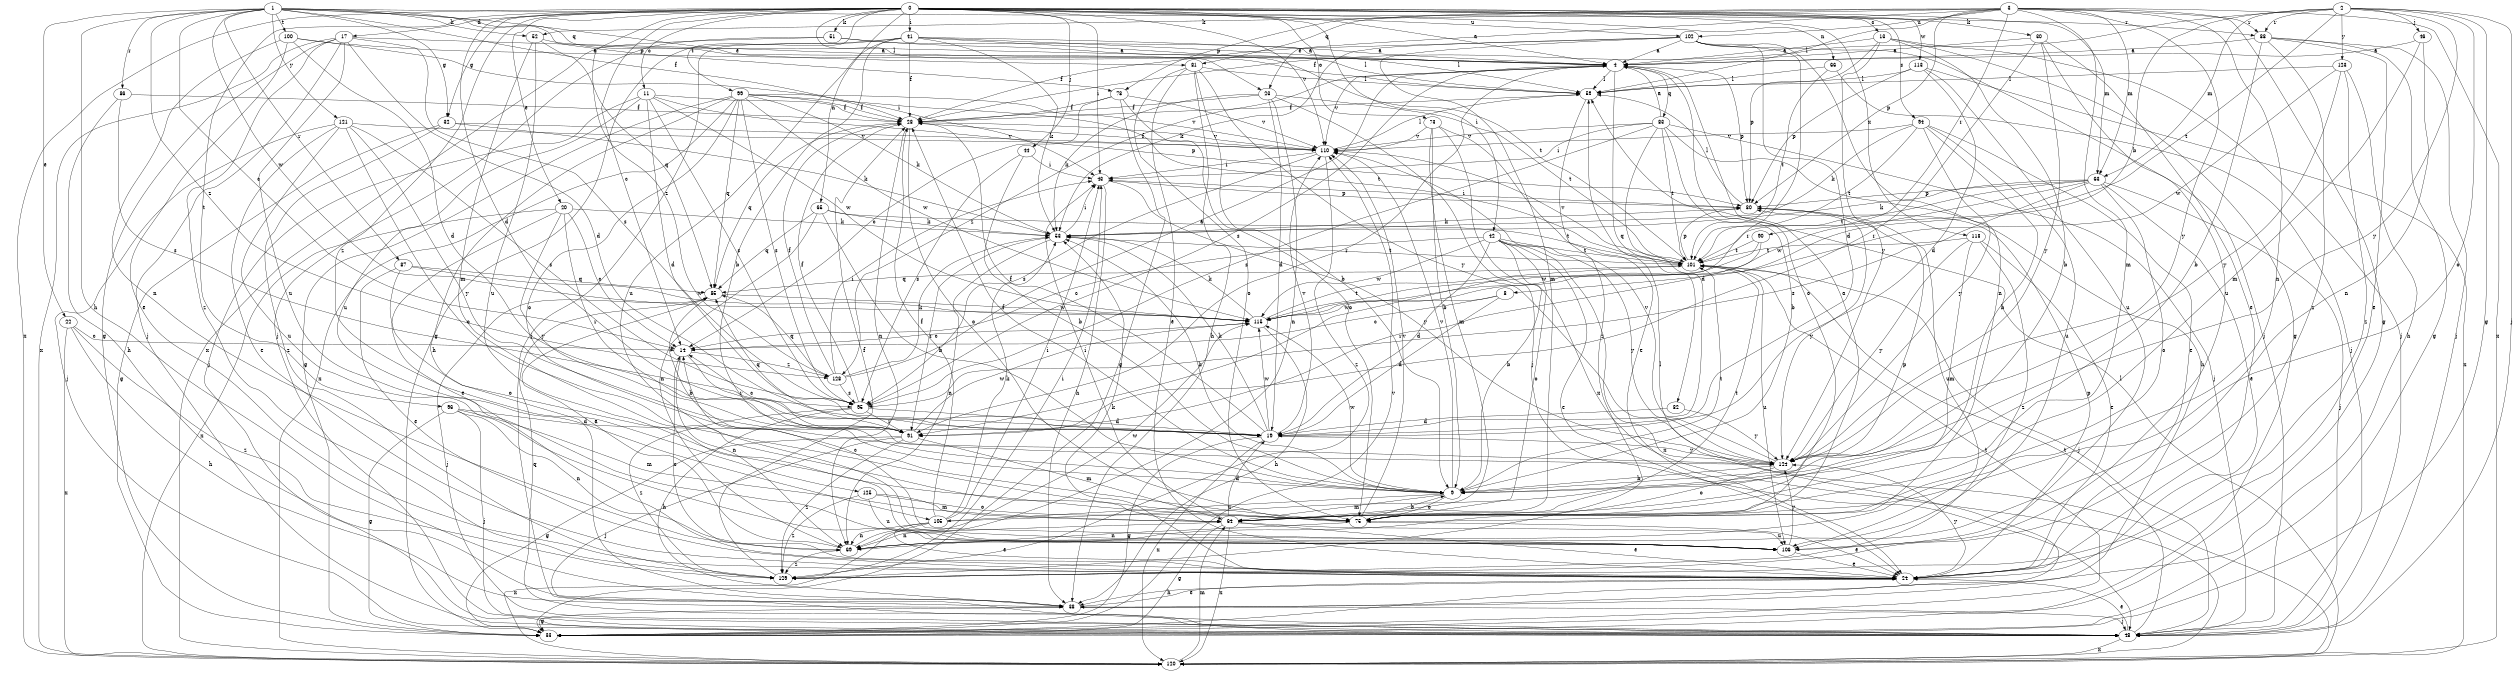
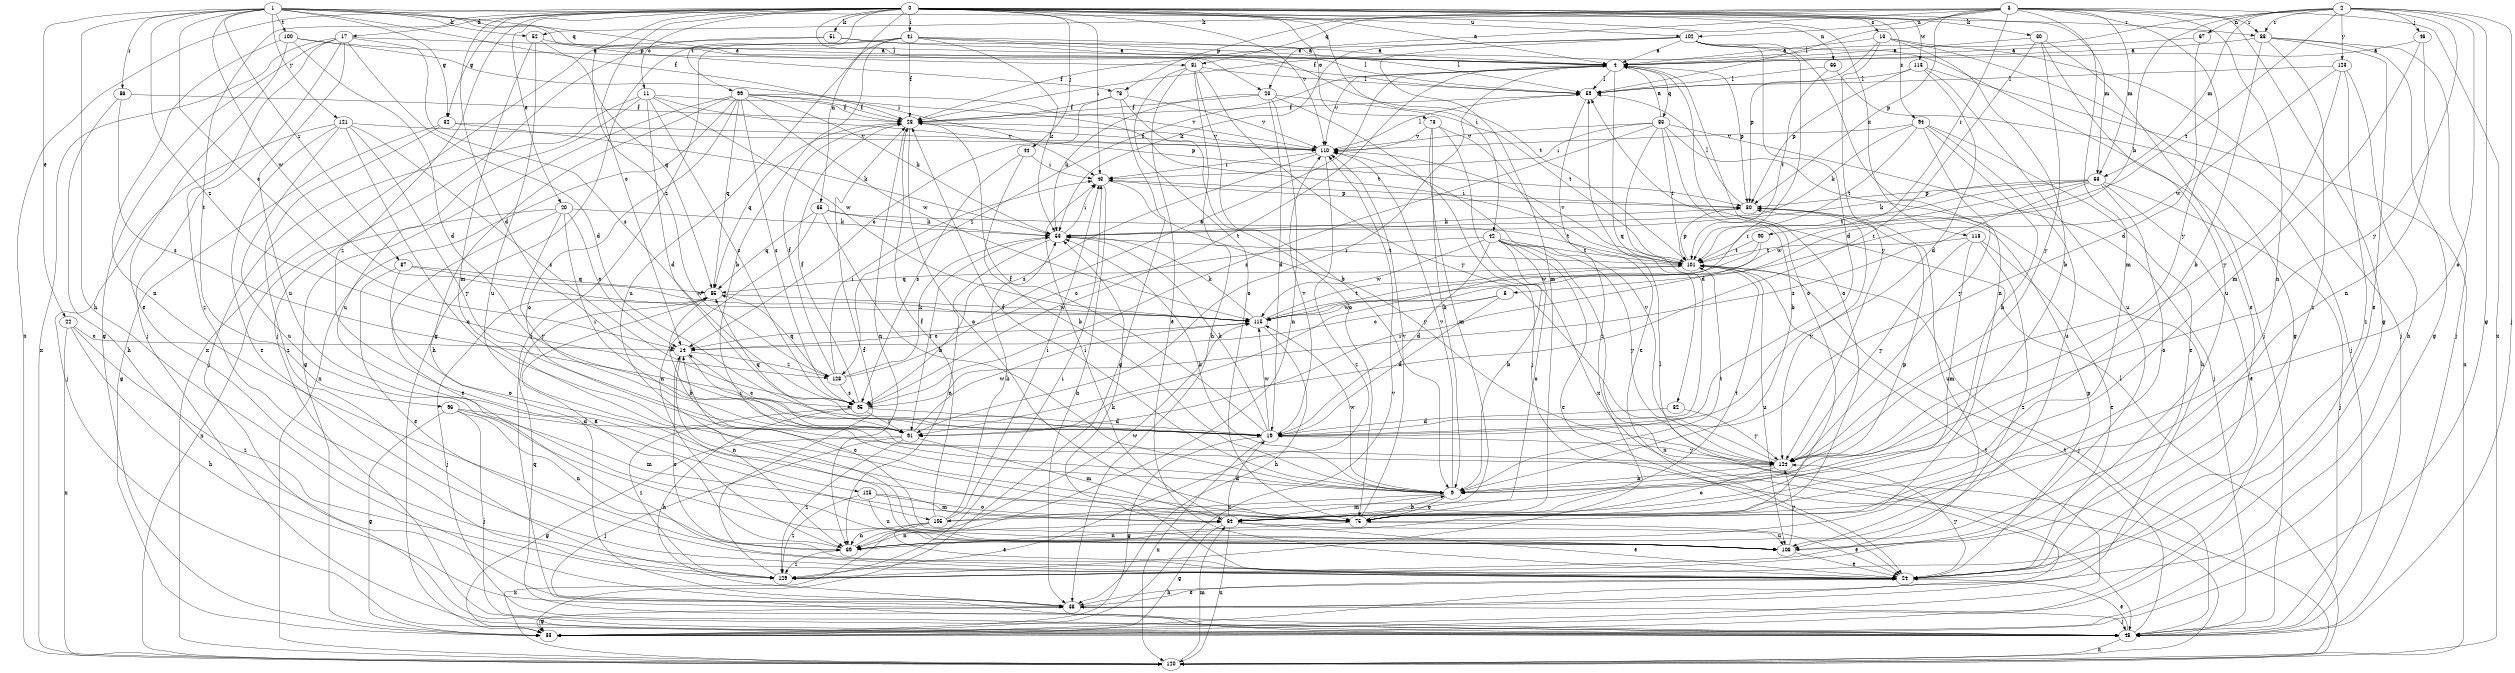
none -> (2202, 37)
(1238, 237) -> (1238, 237)
